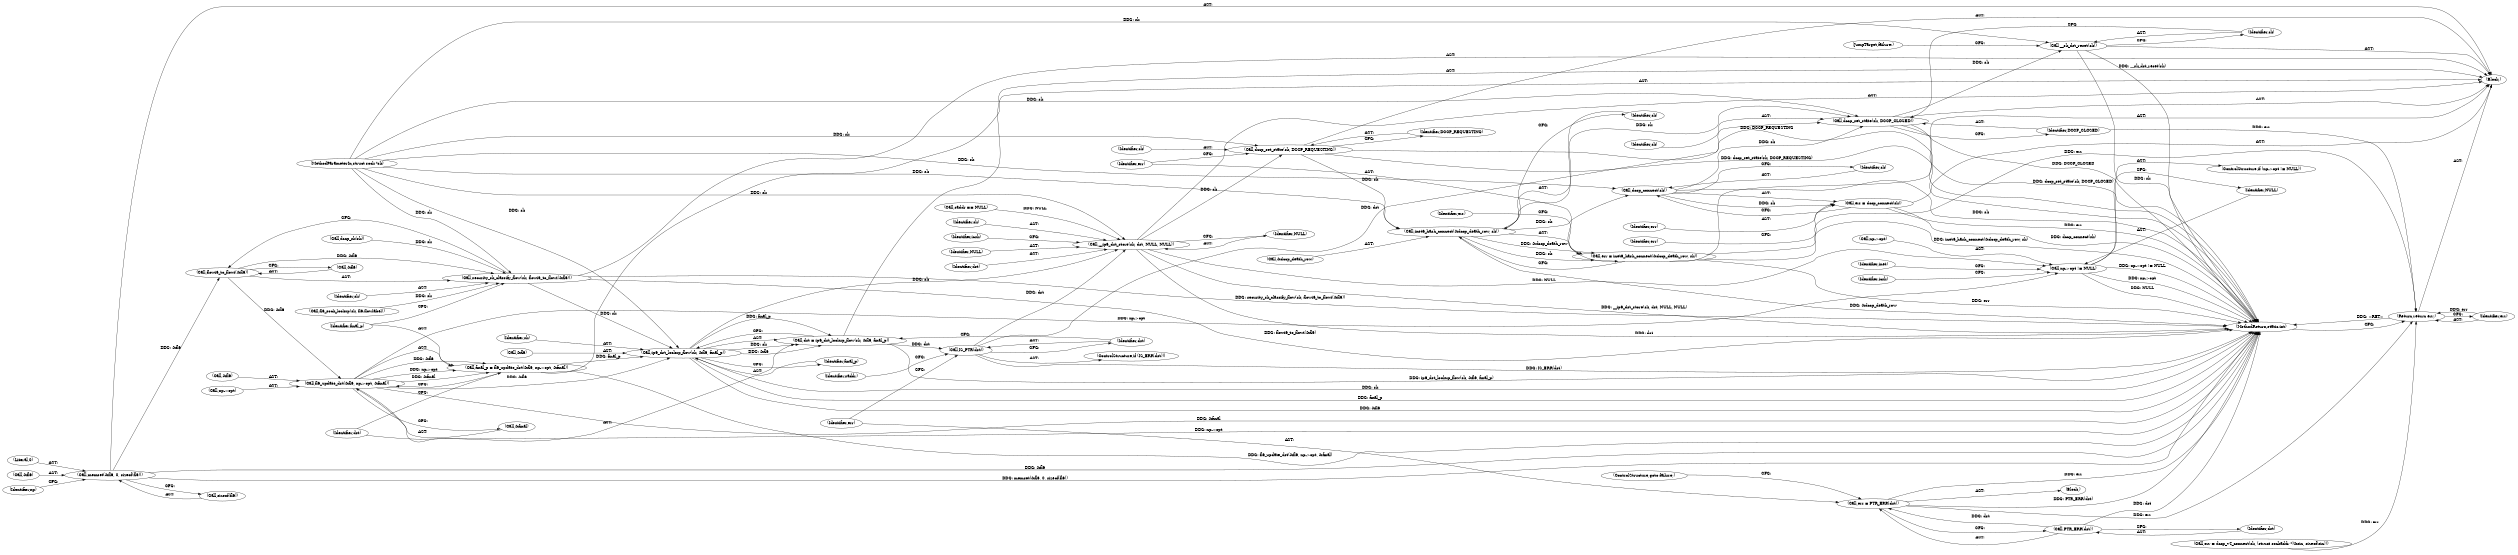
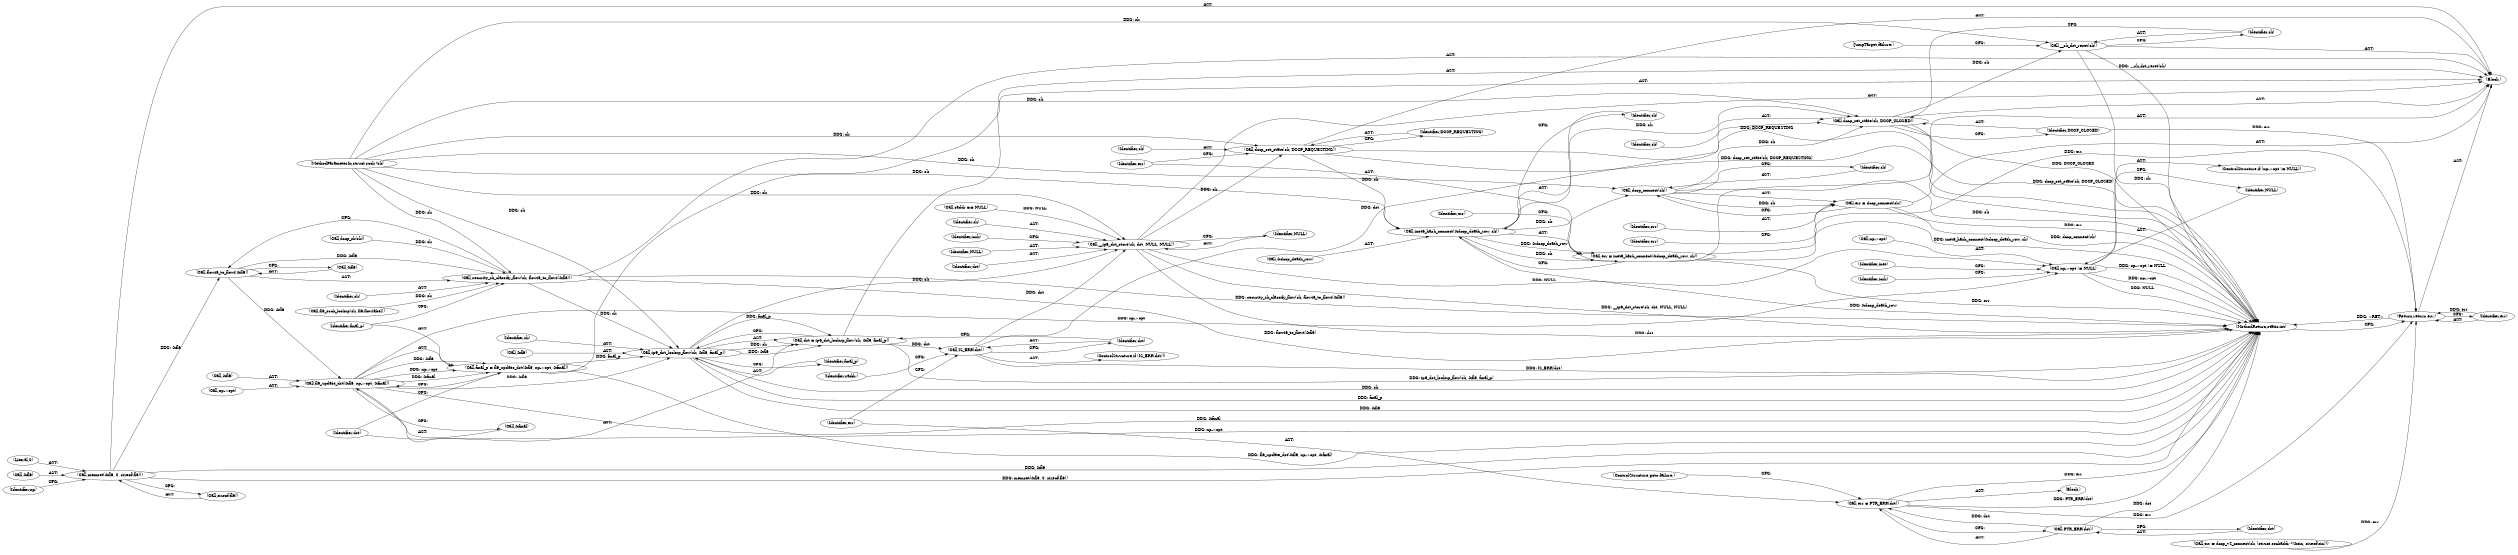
(966, 350) -> (966, 350)
